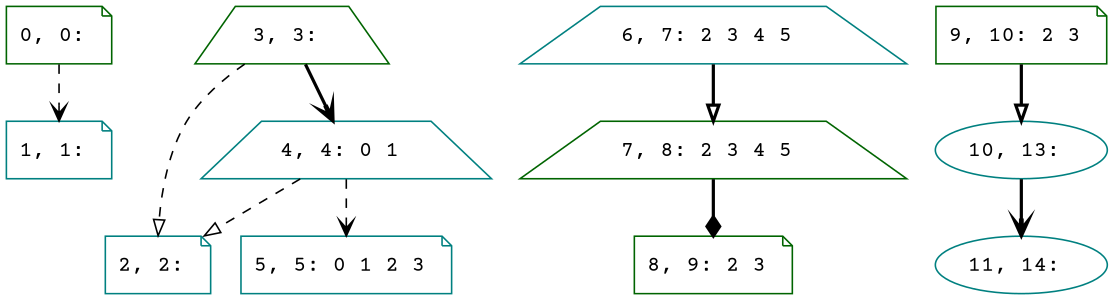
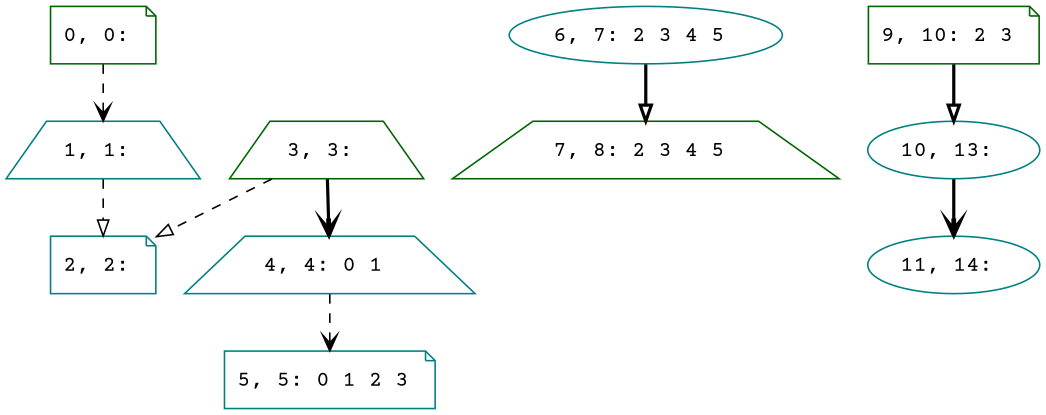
(713, 35) -> (646, 35)
(59, 150) -> (103, 150)
(259, 203) -> (103, 200)
(713, 265) -> none
